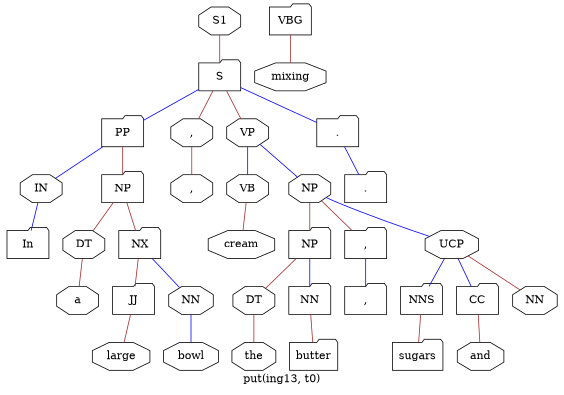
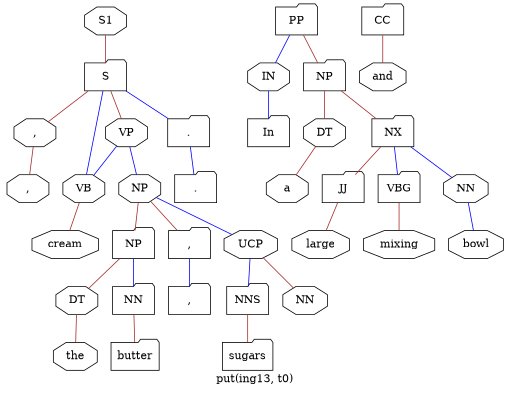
(171, 105) -> (95, 133)
none -> (396, 161)
(465, 273) -> none
